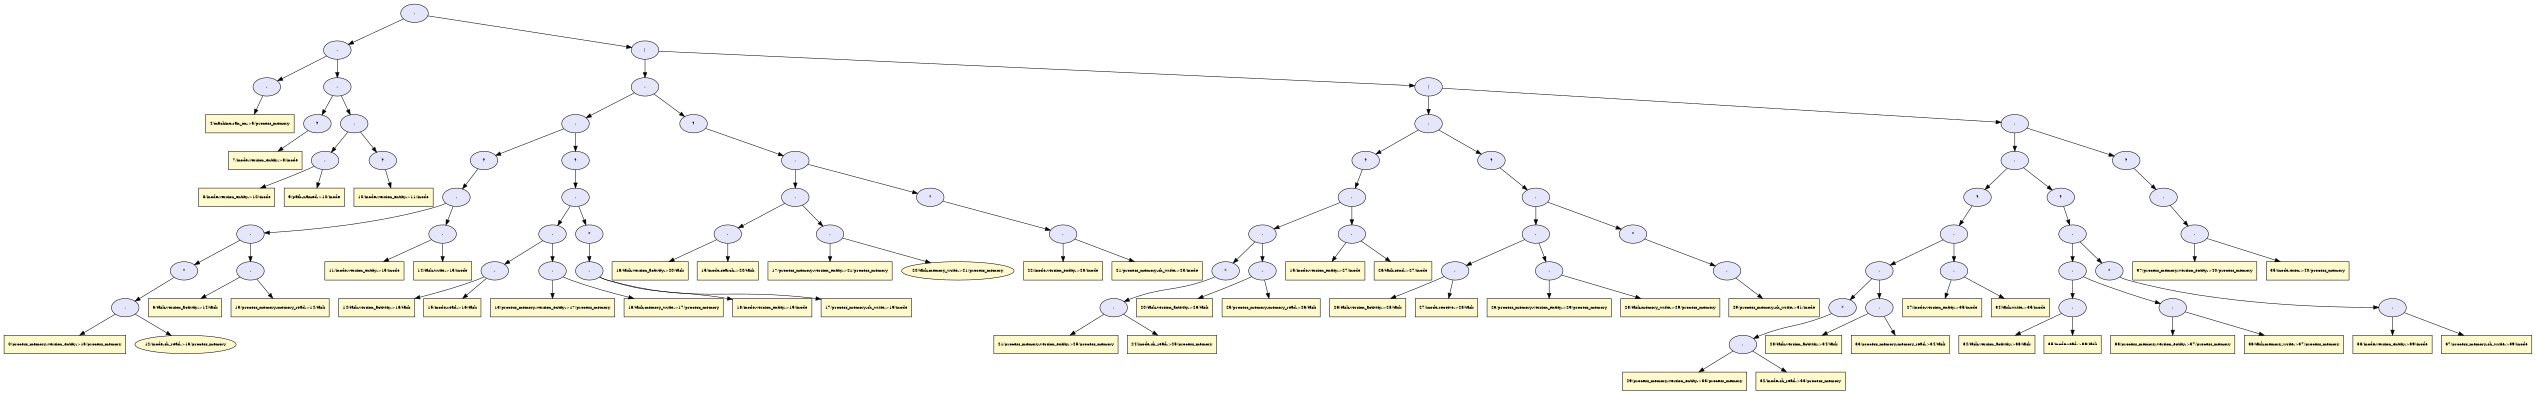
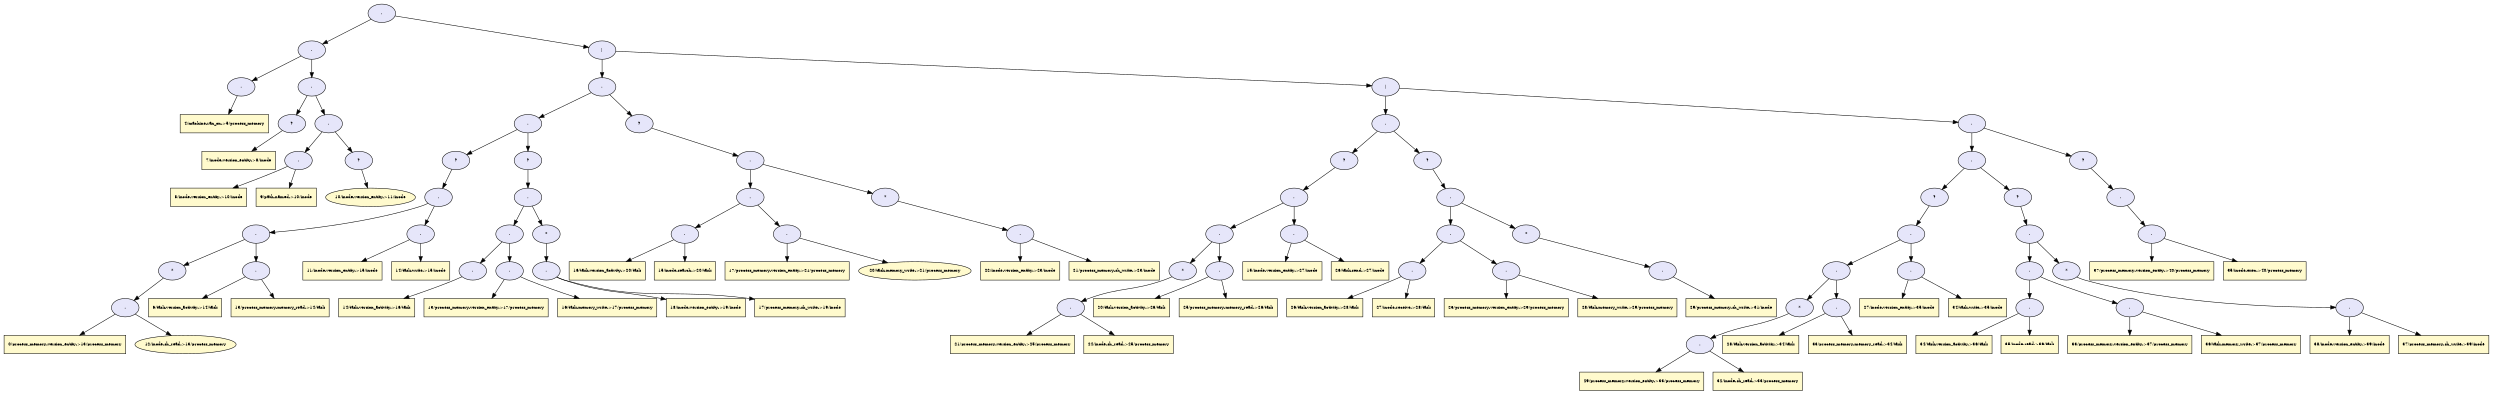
(394, 197) -> (371, 197)
(452, 308) -> none
